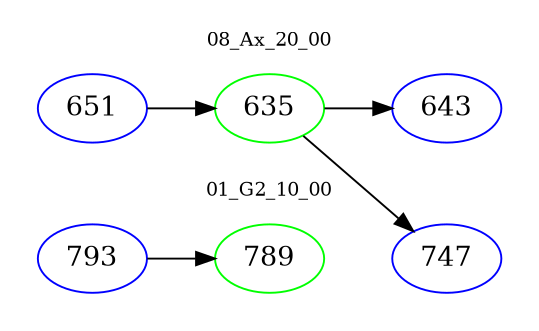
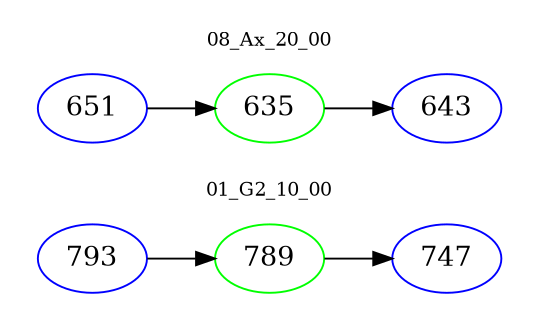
(360, 185) -> (349, 259)
